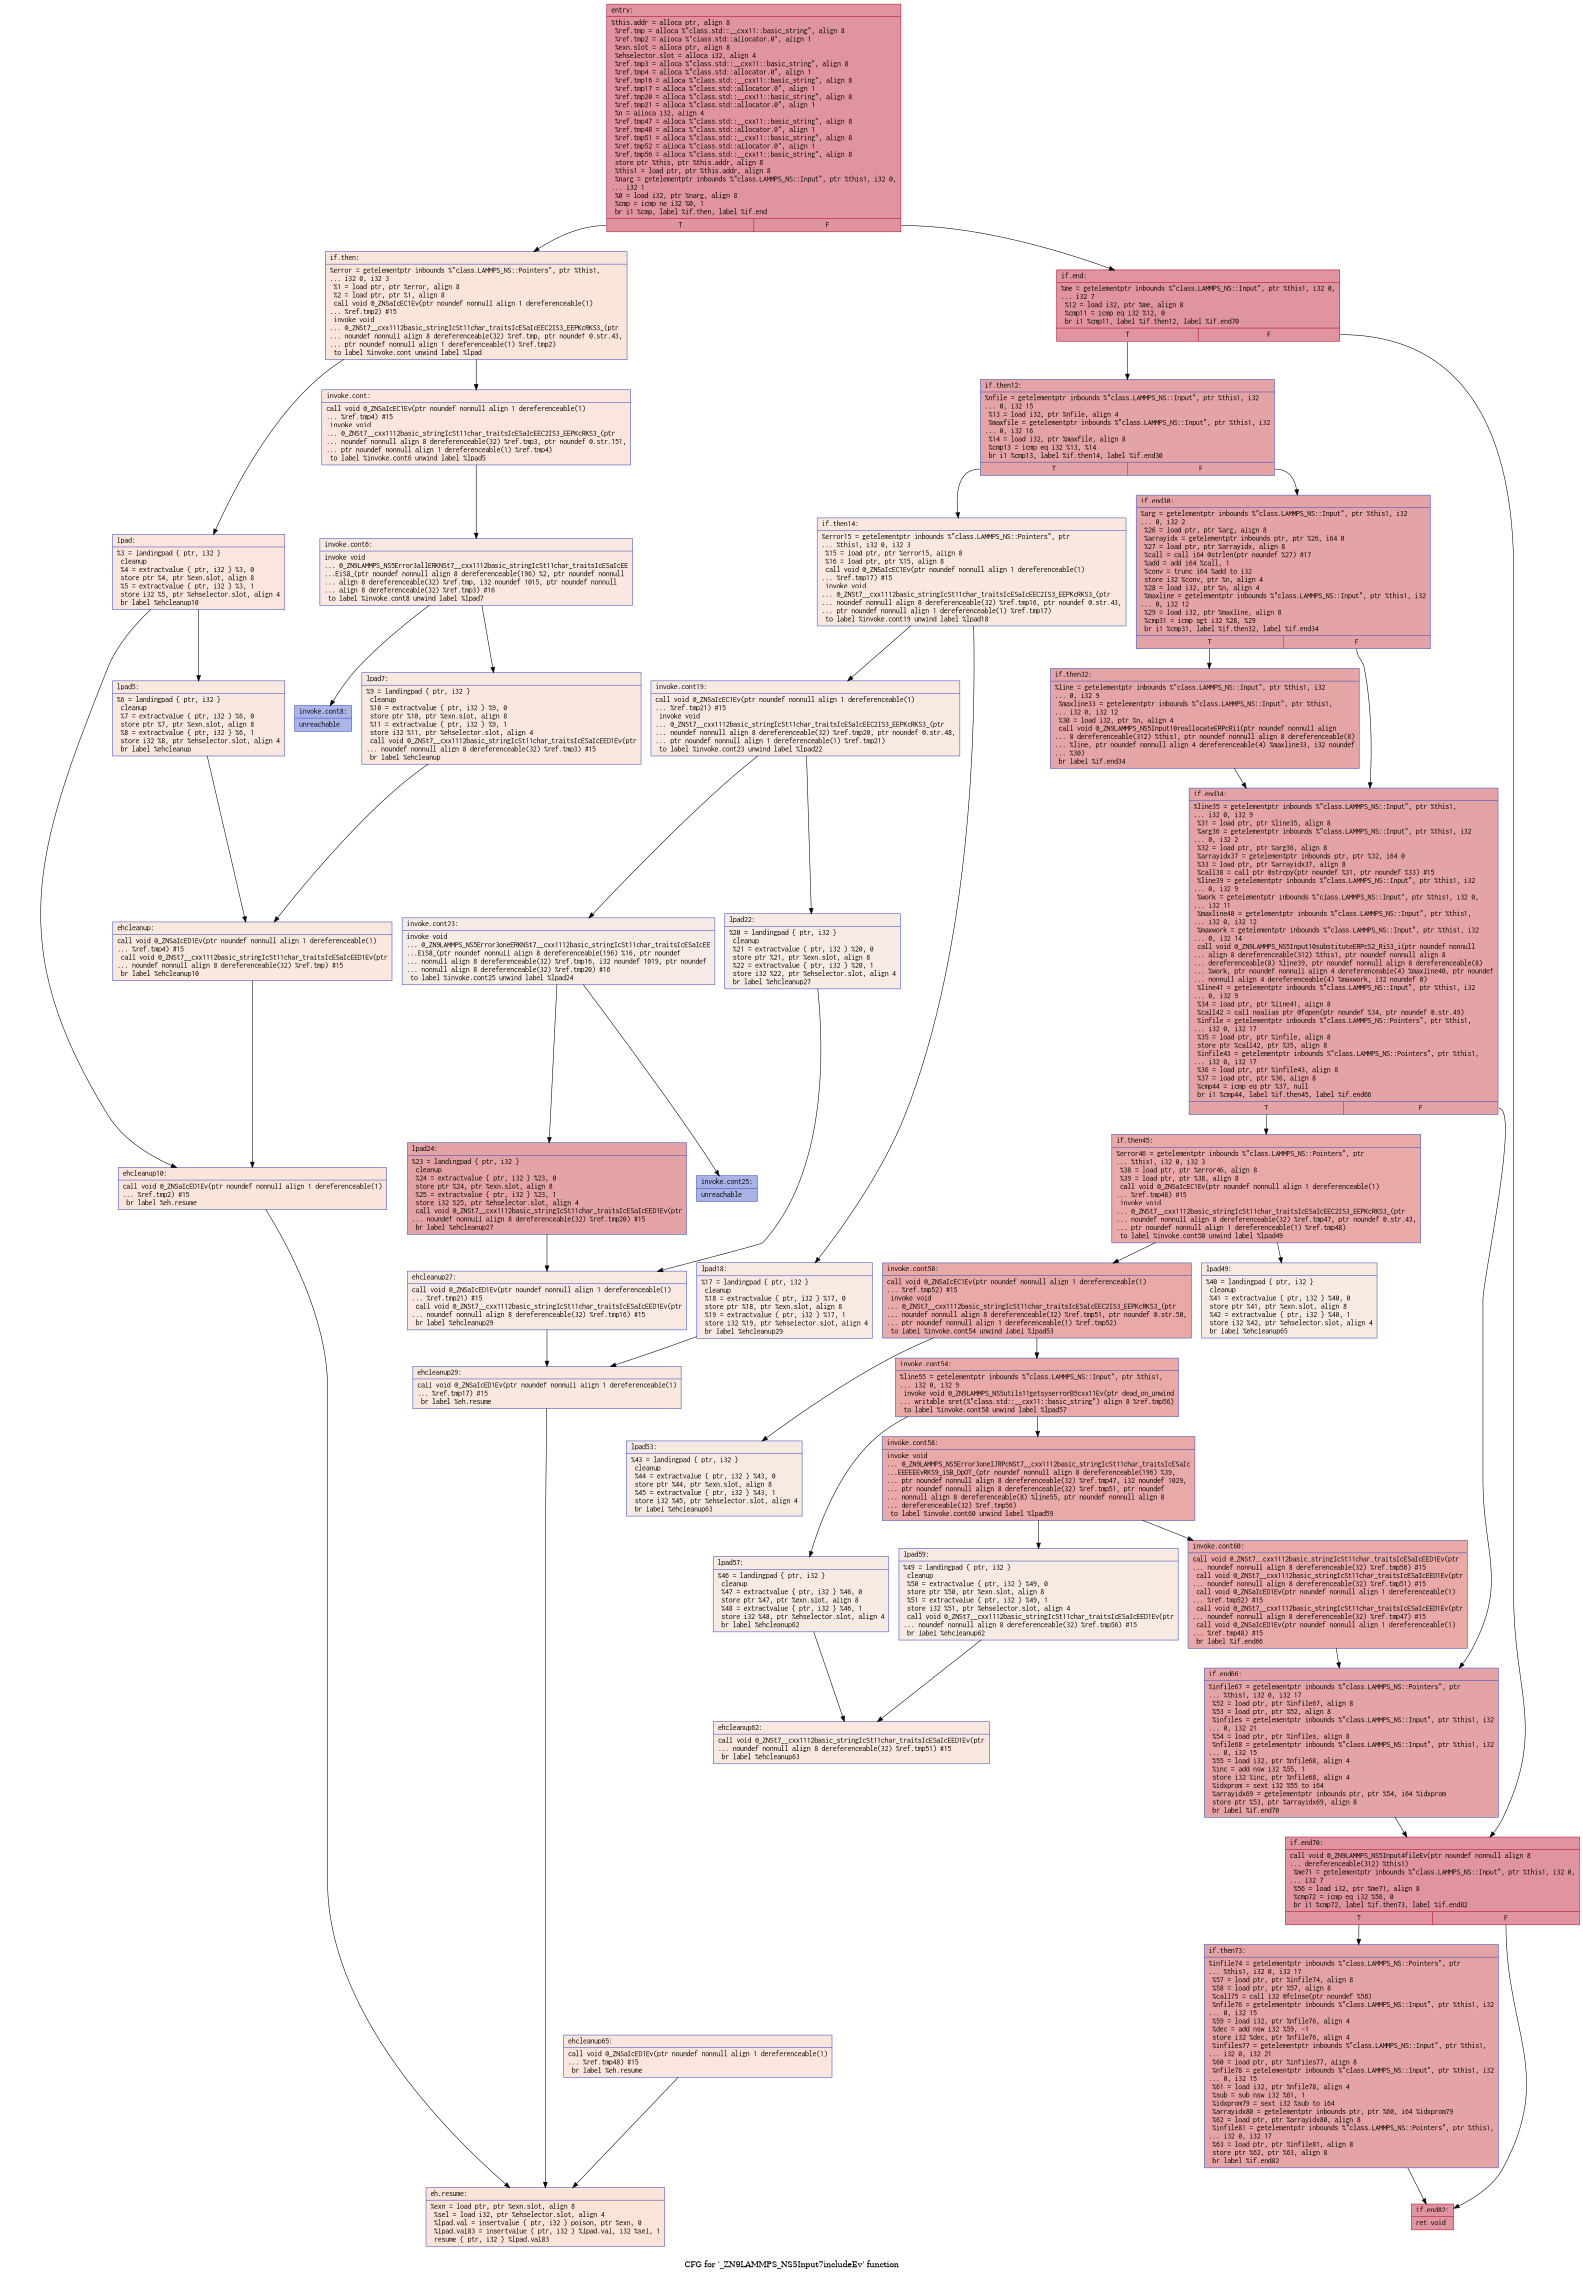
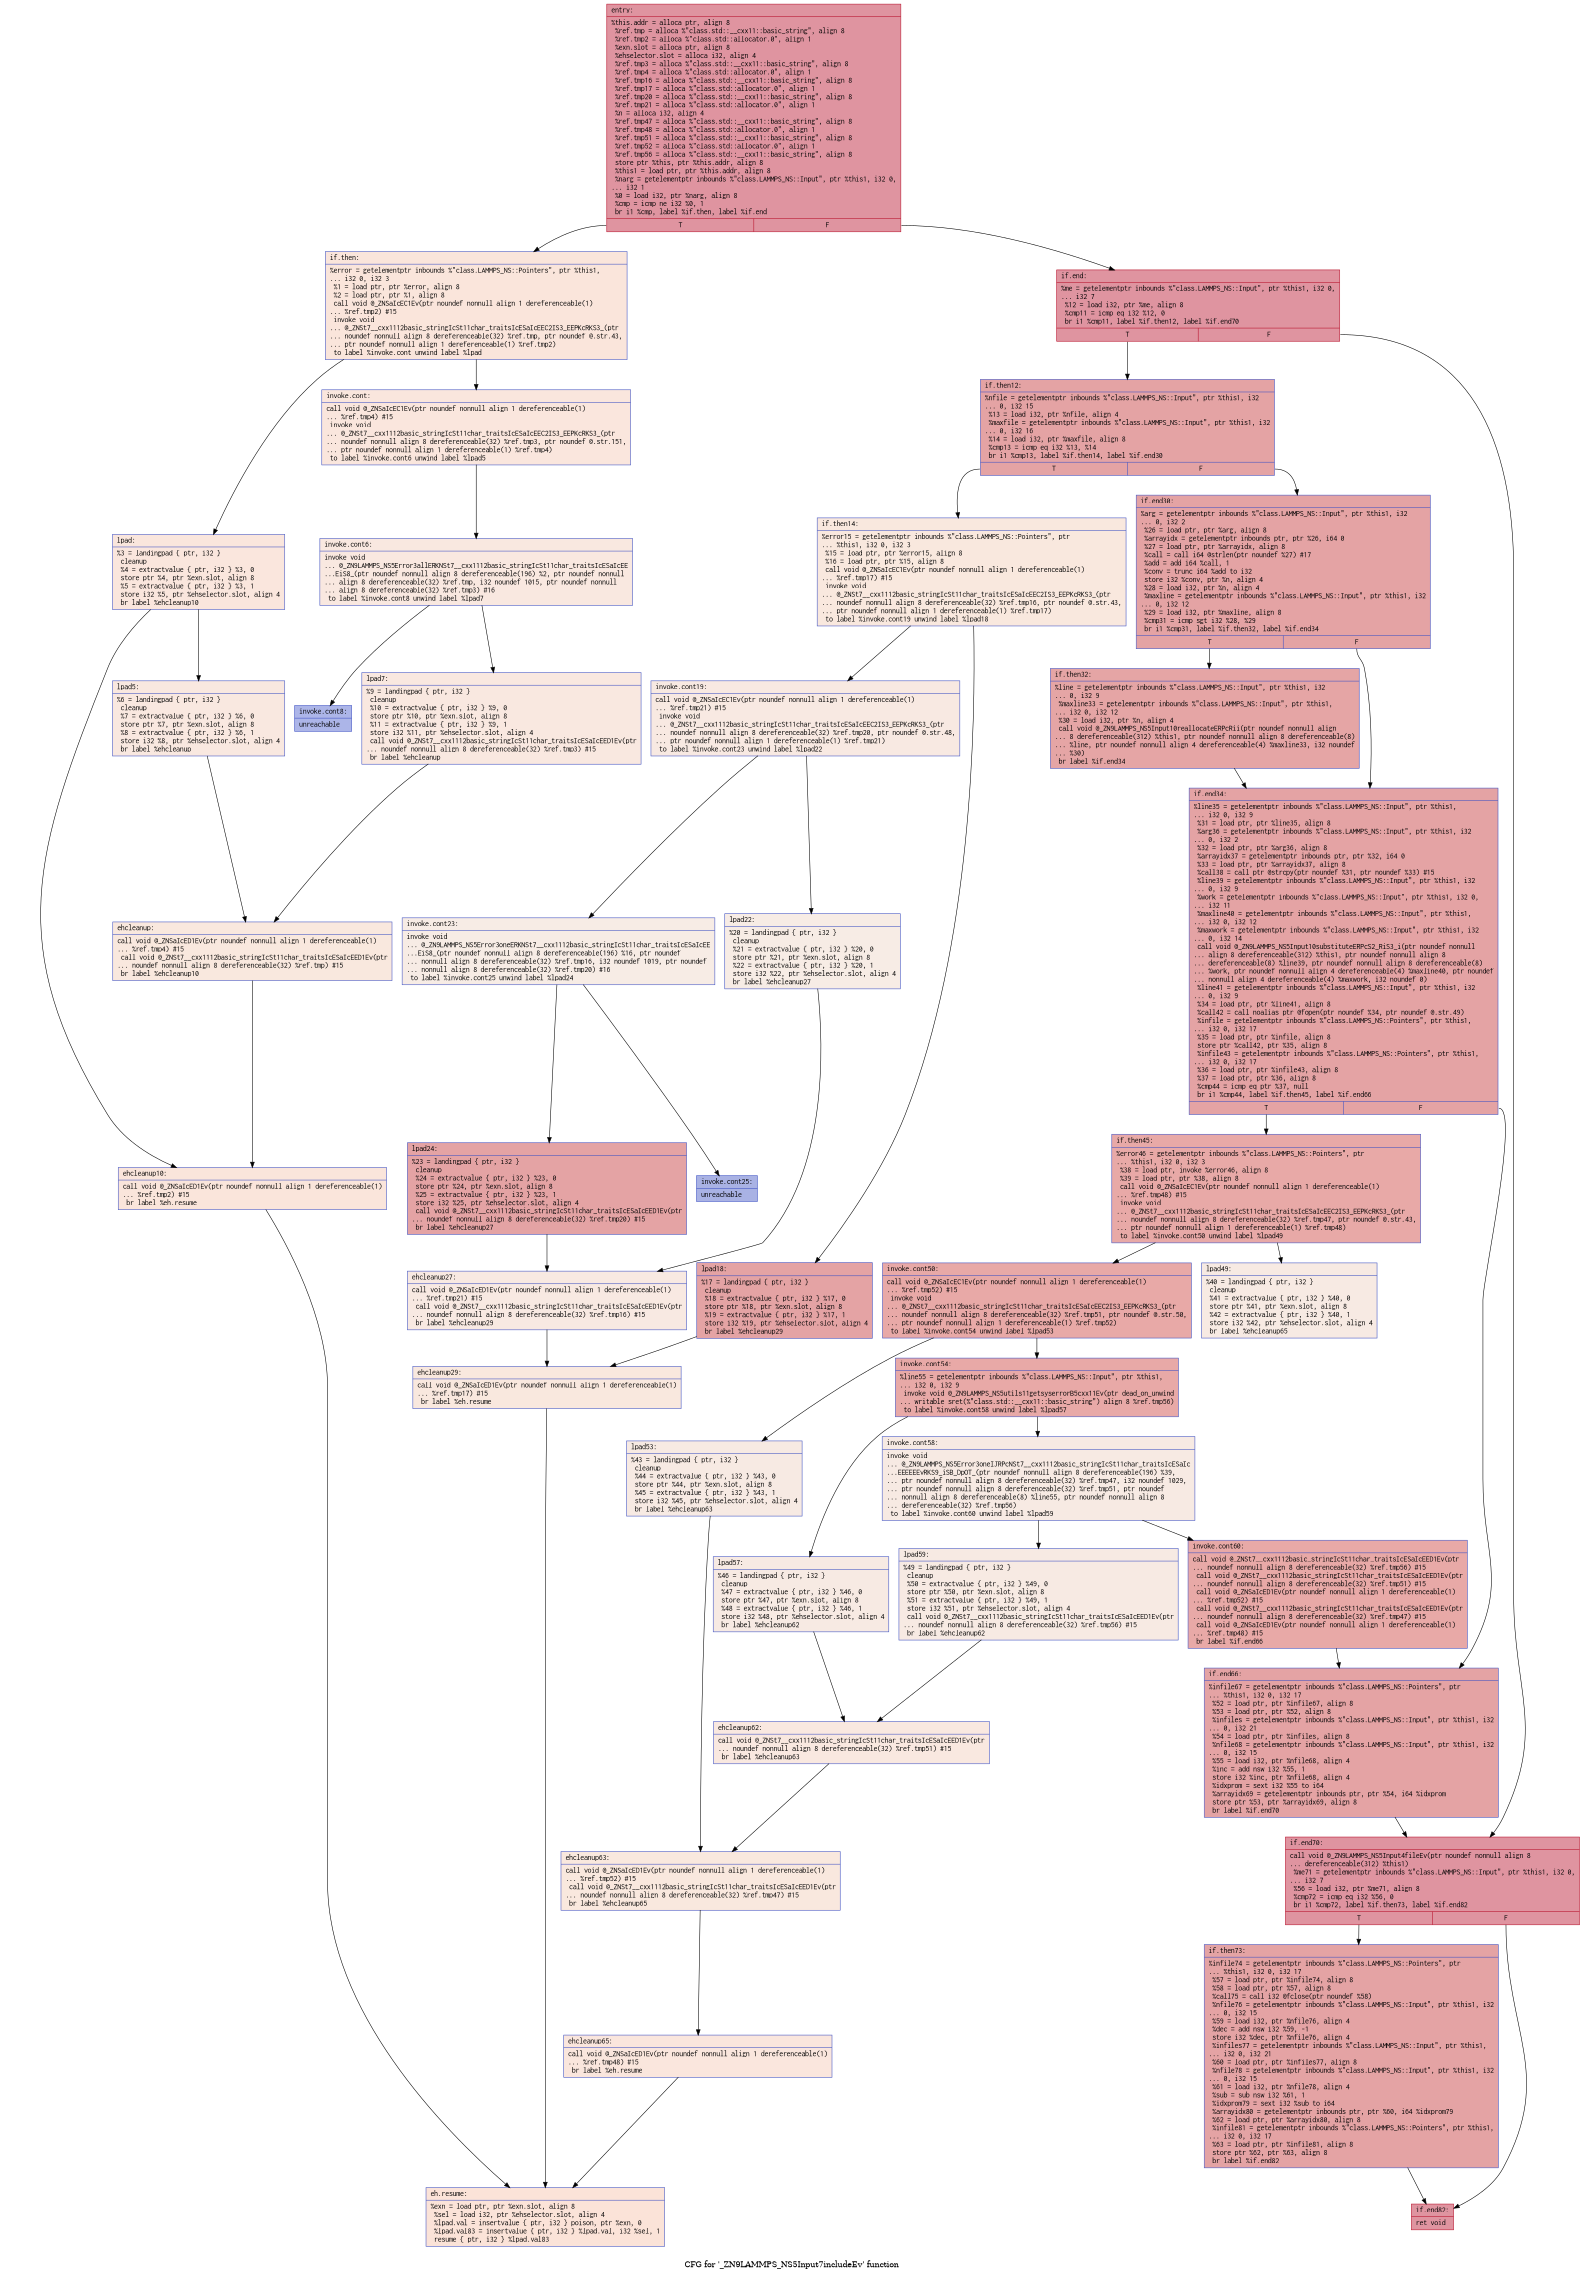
(1187, 1170) -> (1192, 1170)
(785, 1300) -> (785, 1300)
(1039, 1479) -> (1039, 1479)
none -> (701, 1881)
